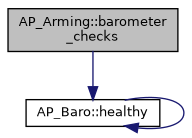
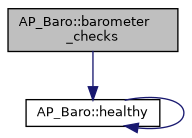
(93, 30) -> (93, 30)
